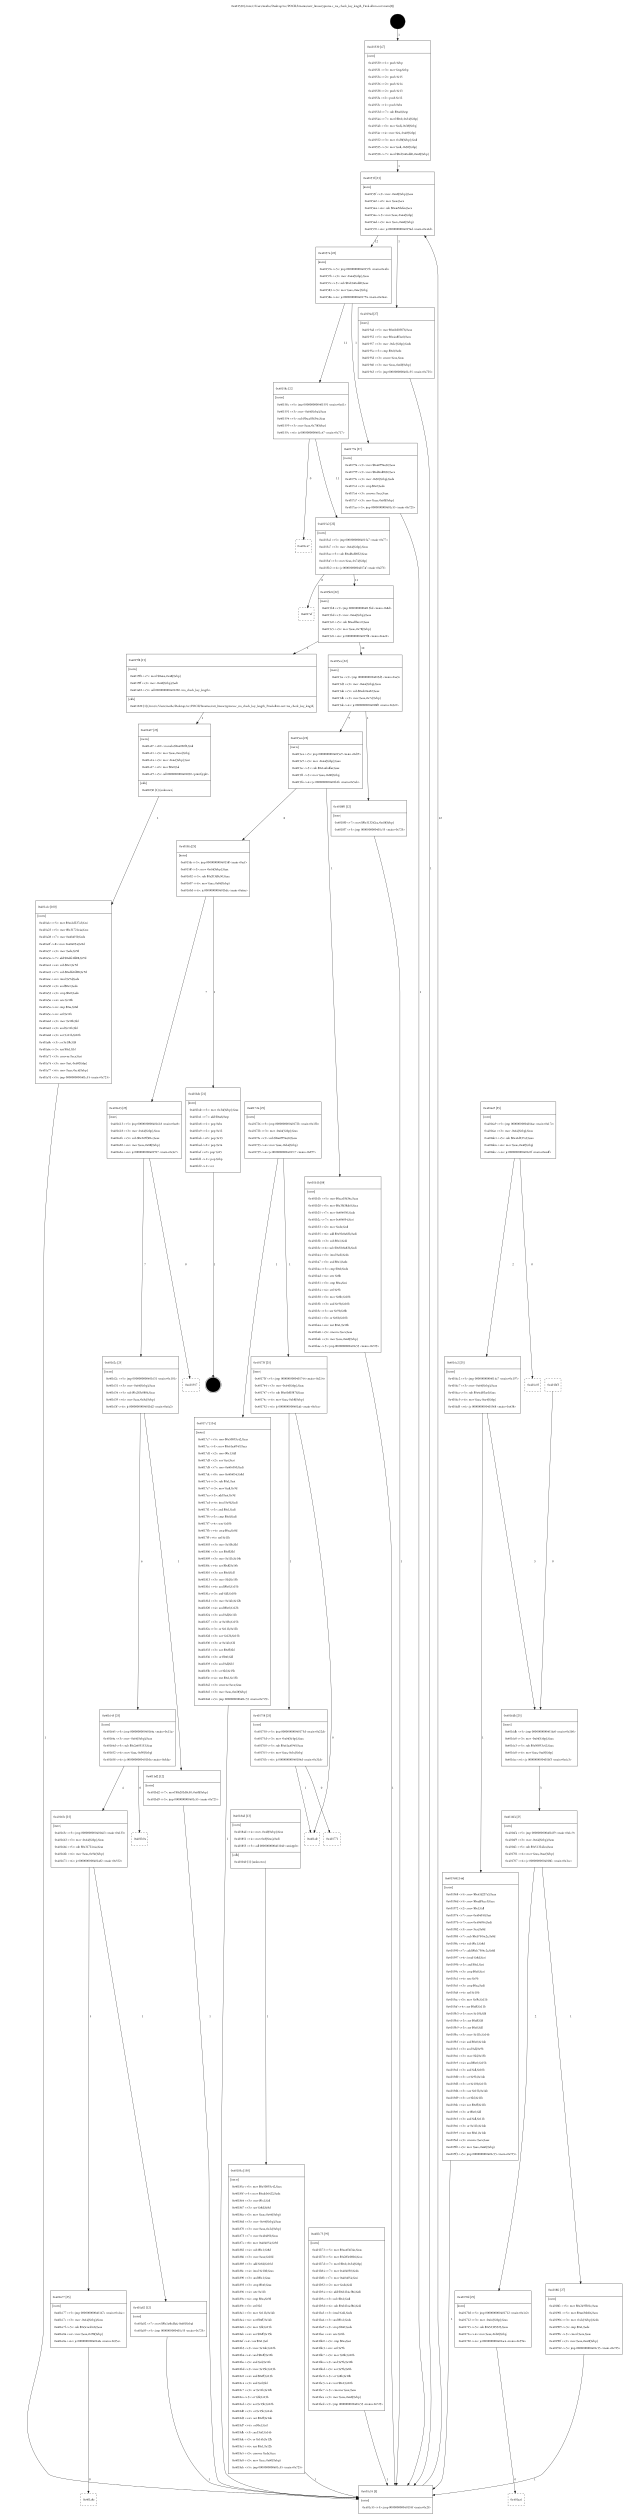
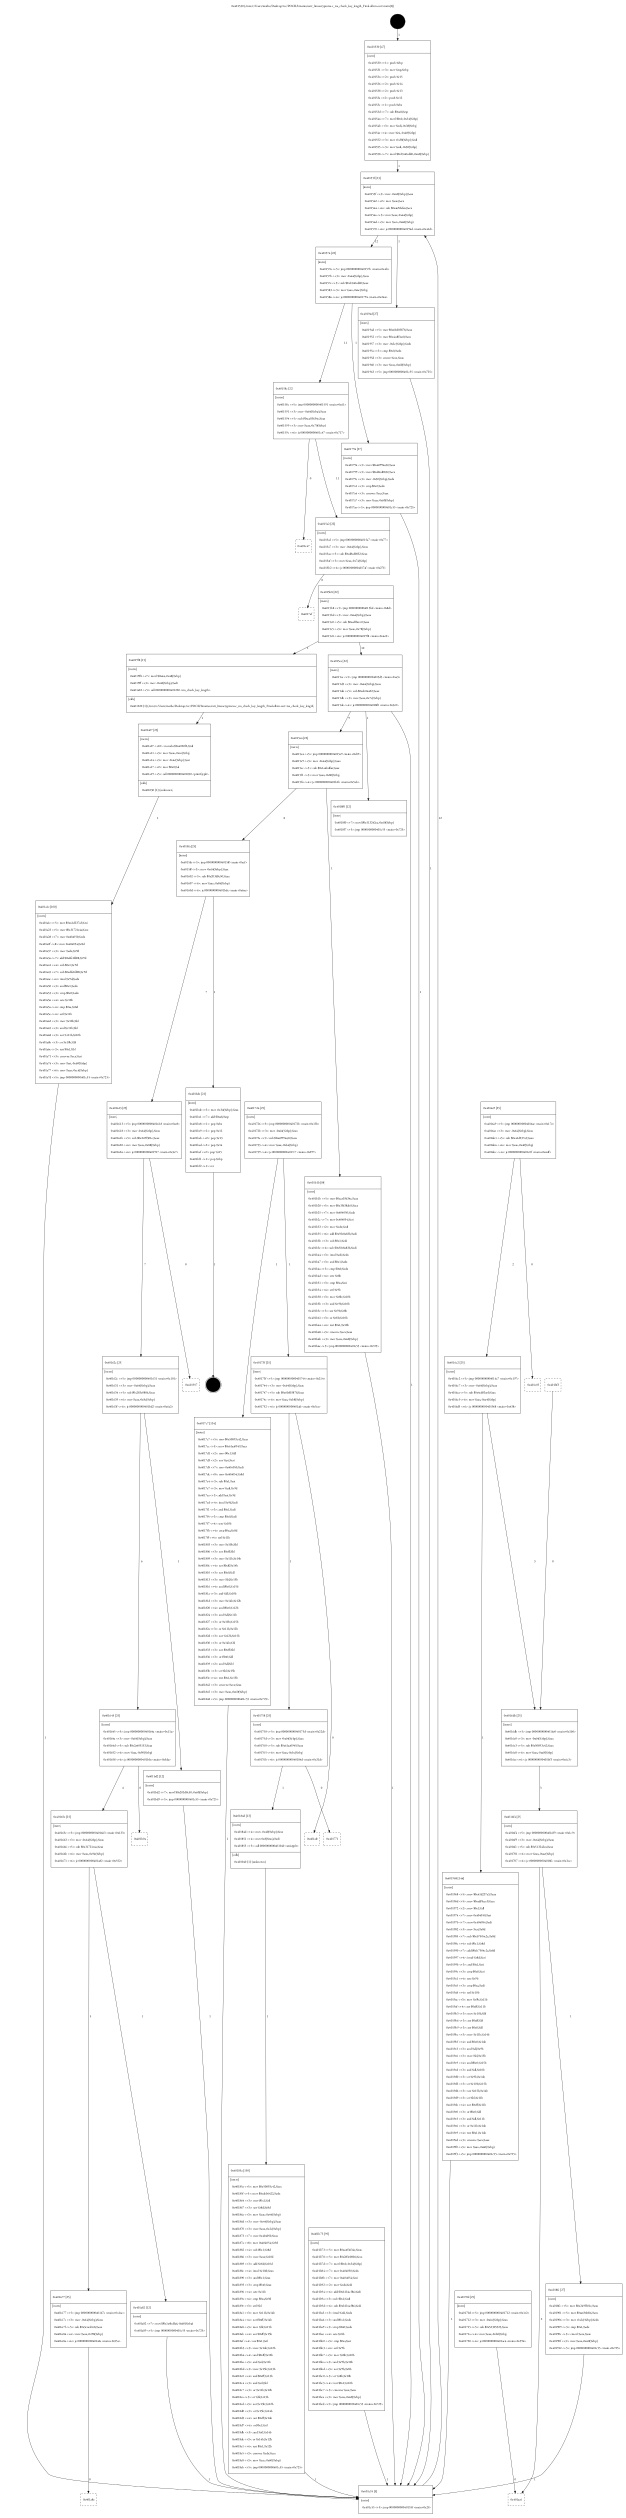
(354, 579) -> none
(400, 1658) -> (410, 1595)
(303, 1798) -> (278, 1787)
(526, 2079) -> (540, 2181)
